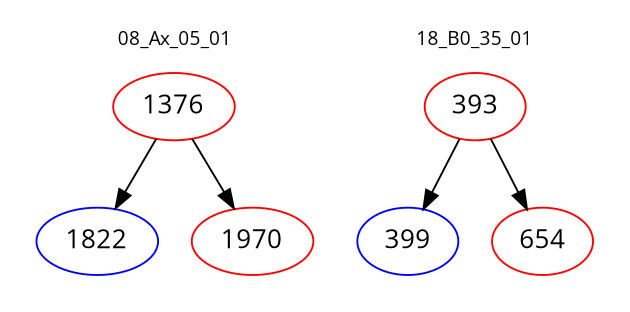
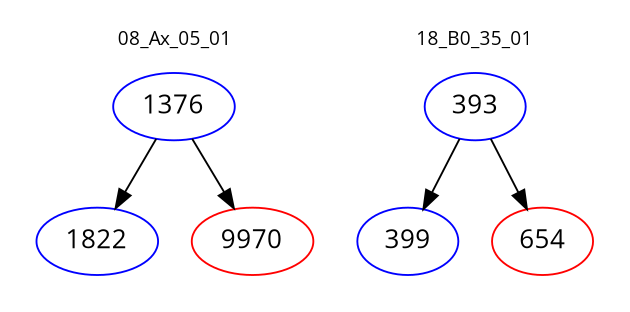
(174, 107) -> (174, 107)
(475, 107) -> (475, 107)
(253, 241) -> (253, 241)
